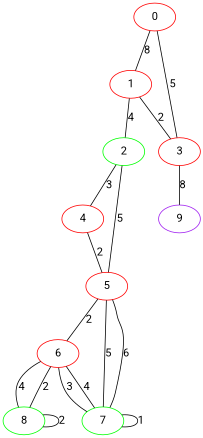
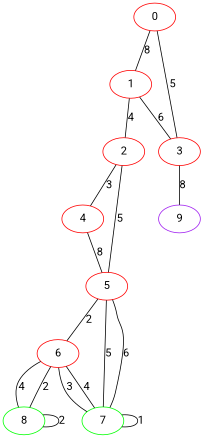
(161, 118) -> (161, 118)
(124, 152) -> (124, 152)
(100, 253) -> (100, 253)
